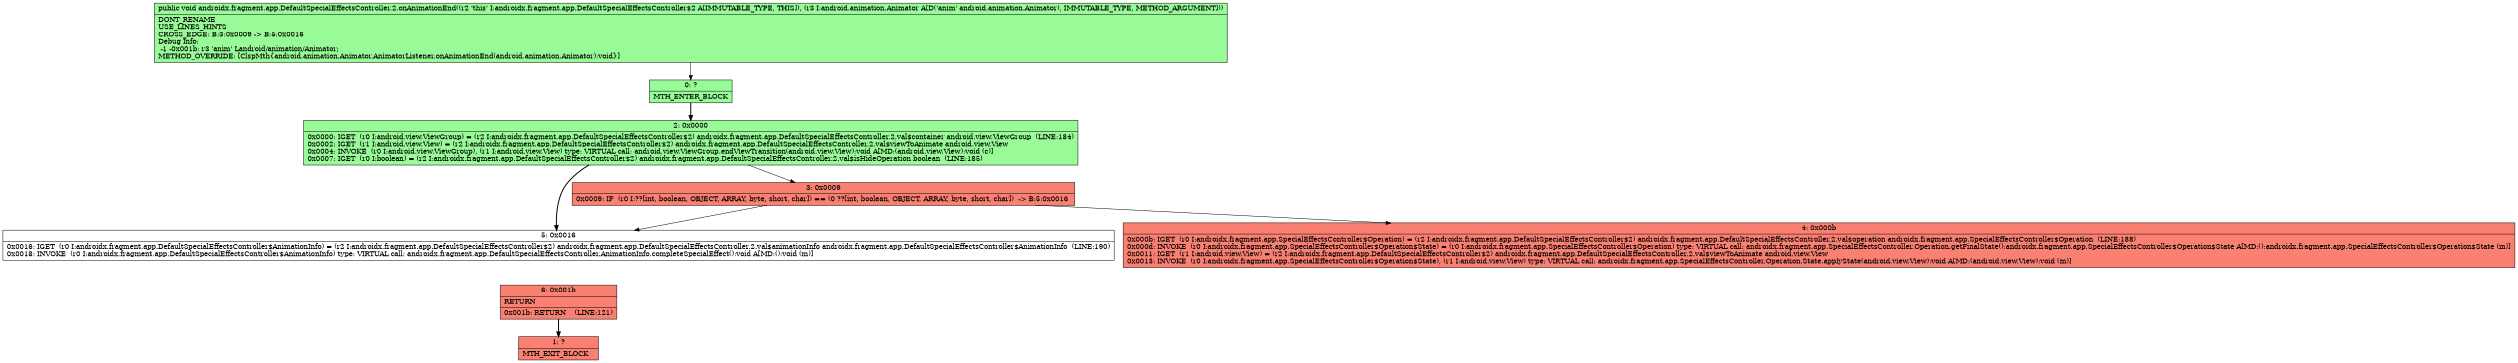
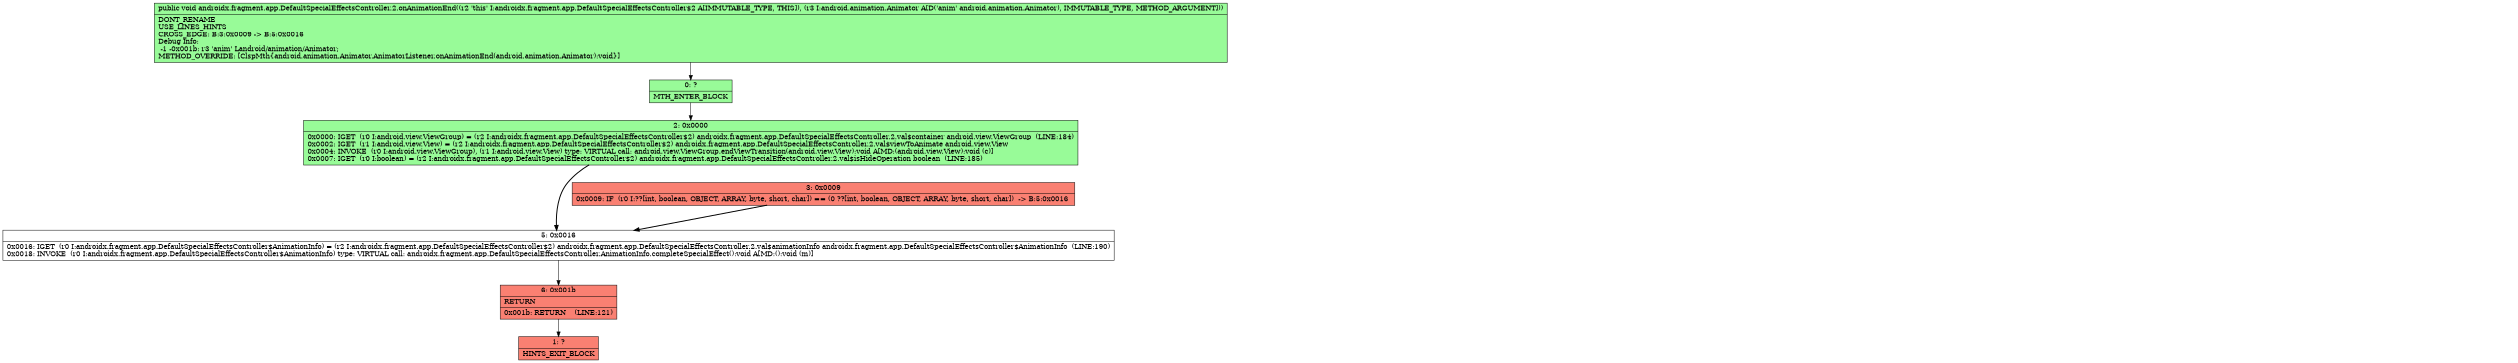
(691, 109) -> (691, 109)
(769, 173) -> none
(703, 217) -> (703, 217)
(1819, 245) -> none
none -> (559, 270)
(559, 325) -> (559, 325)
(556, 354) -> (559, 354)
